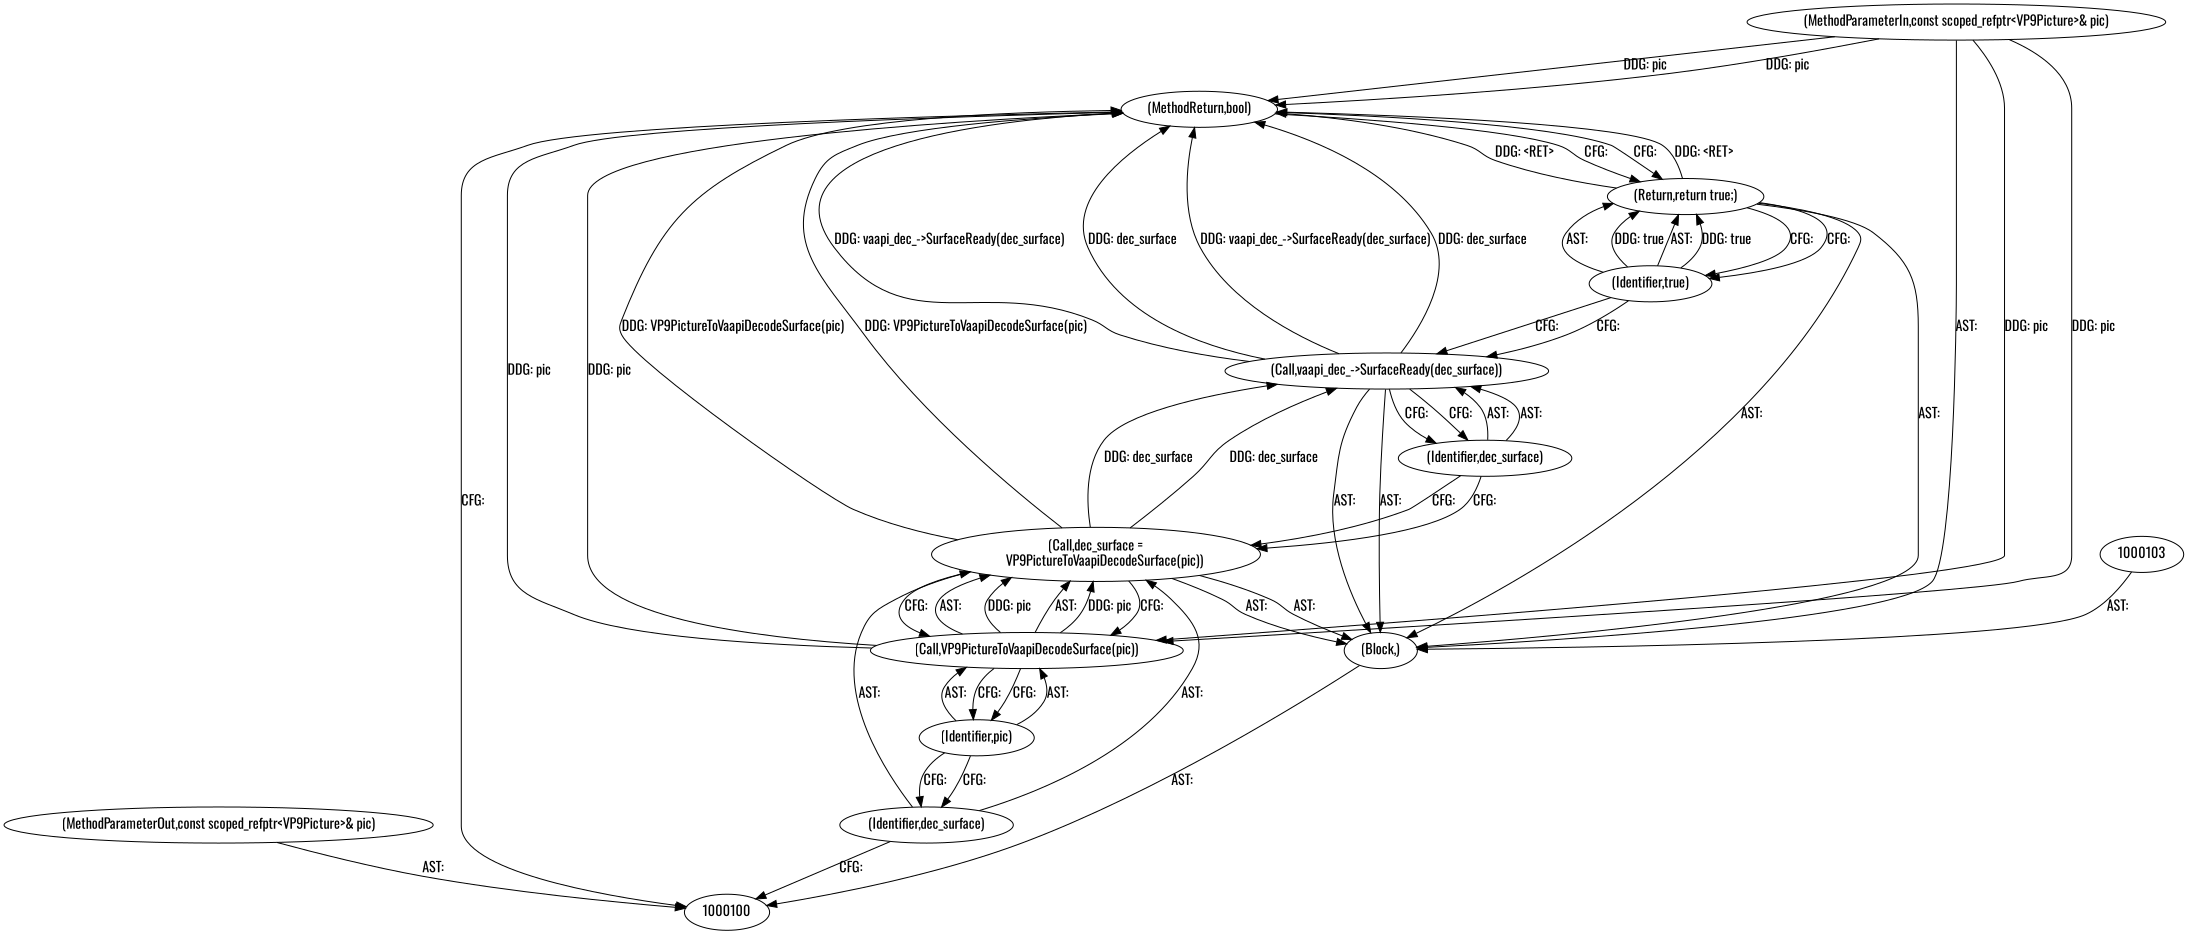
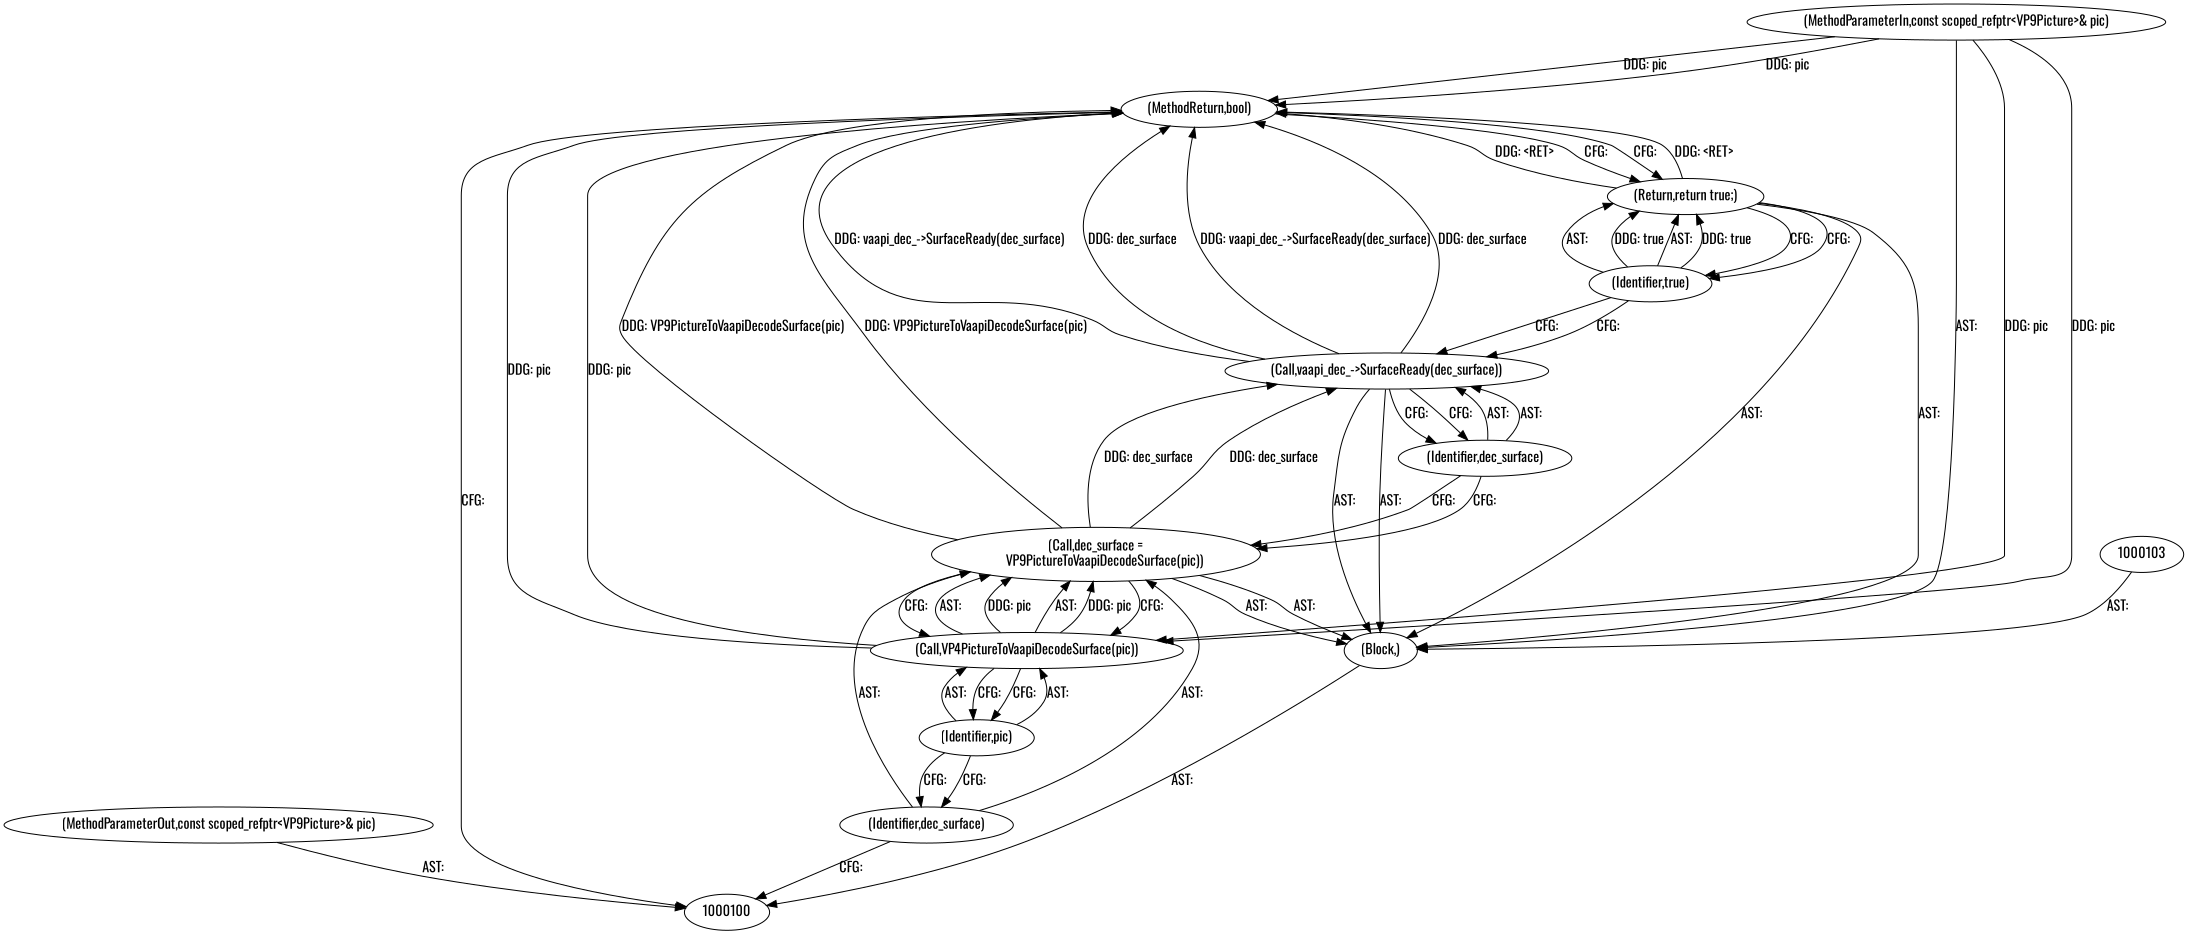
(1027, 651) -> (1027, 651)
